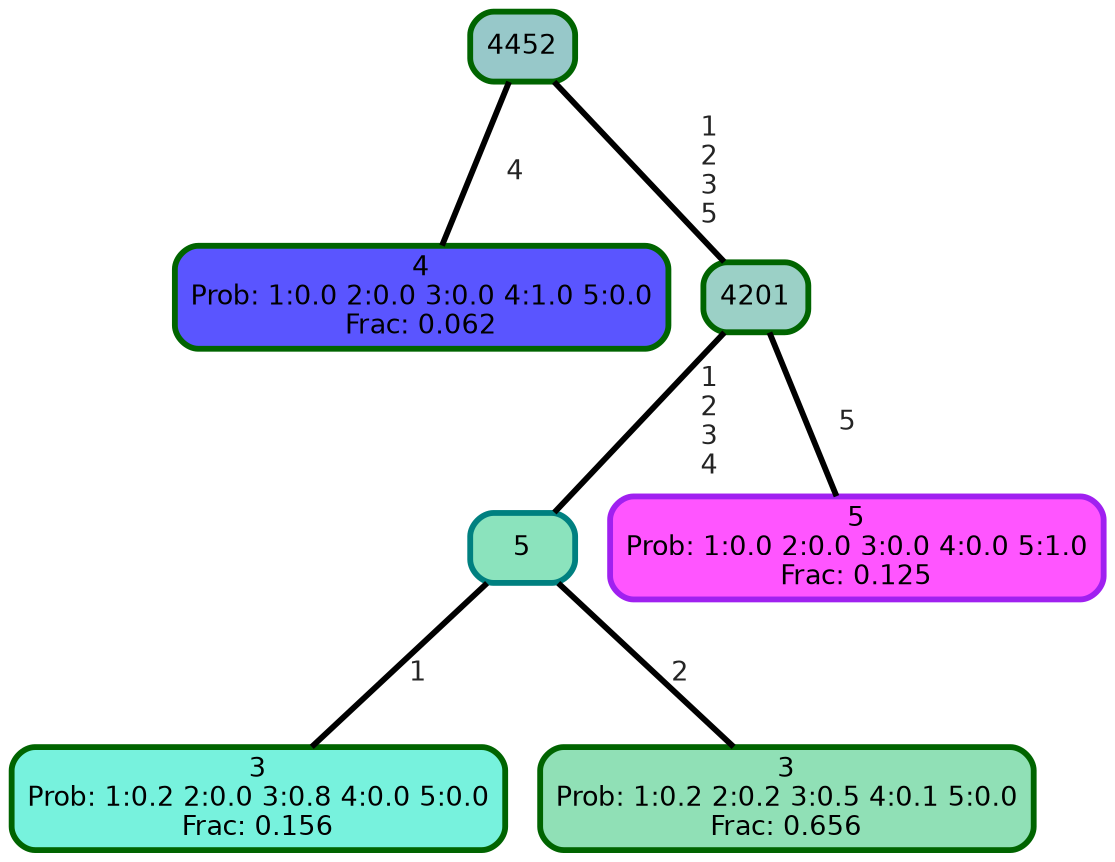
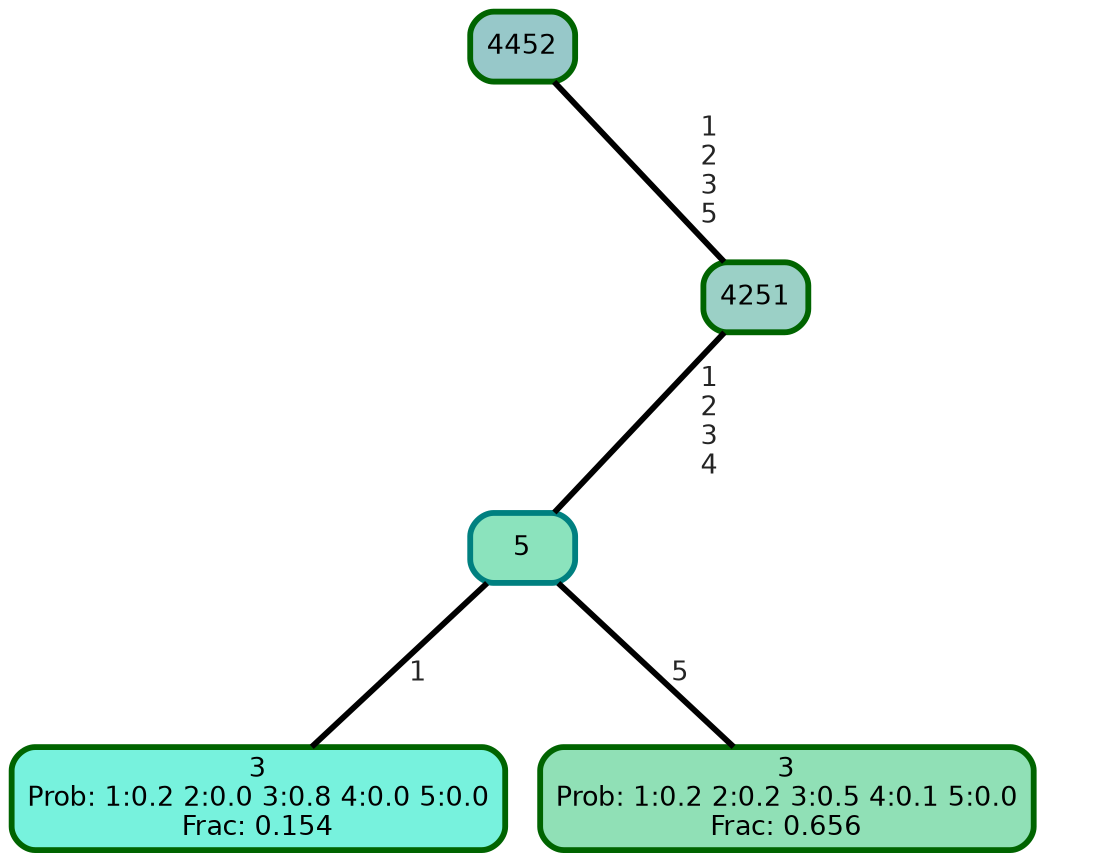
(422, 297) -> none
(756, 297) -> (756, 297)
(857, 548) -> none
(676, 673) -> (676, 673)
(258, 799) -> (258, 799)
